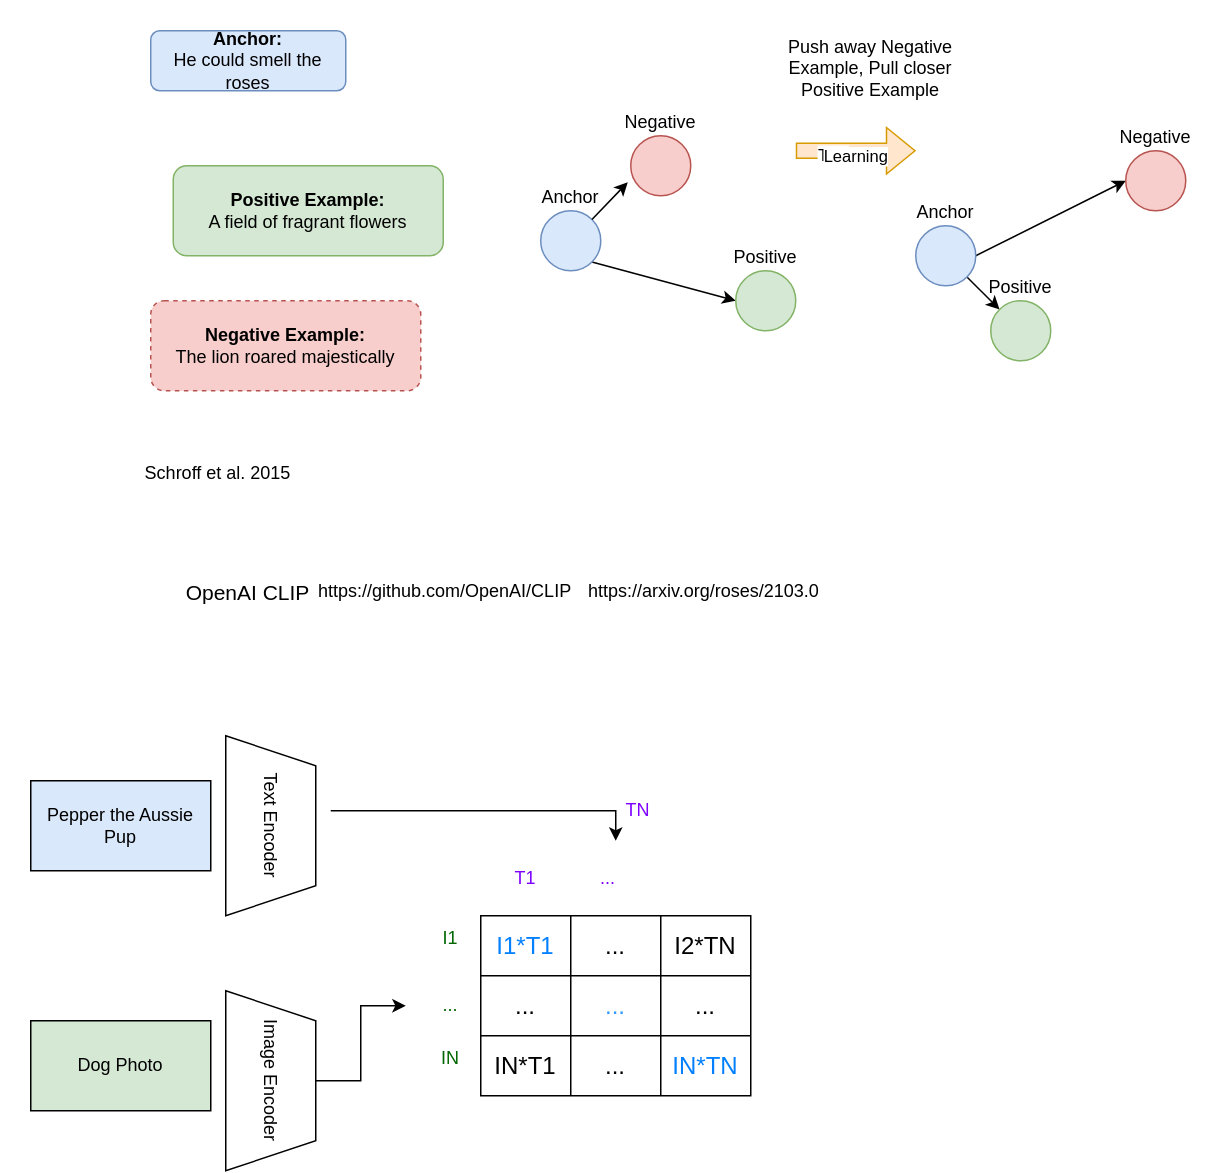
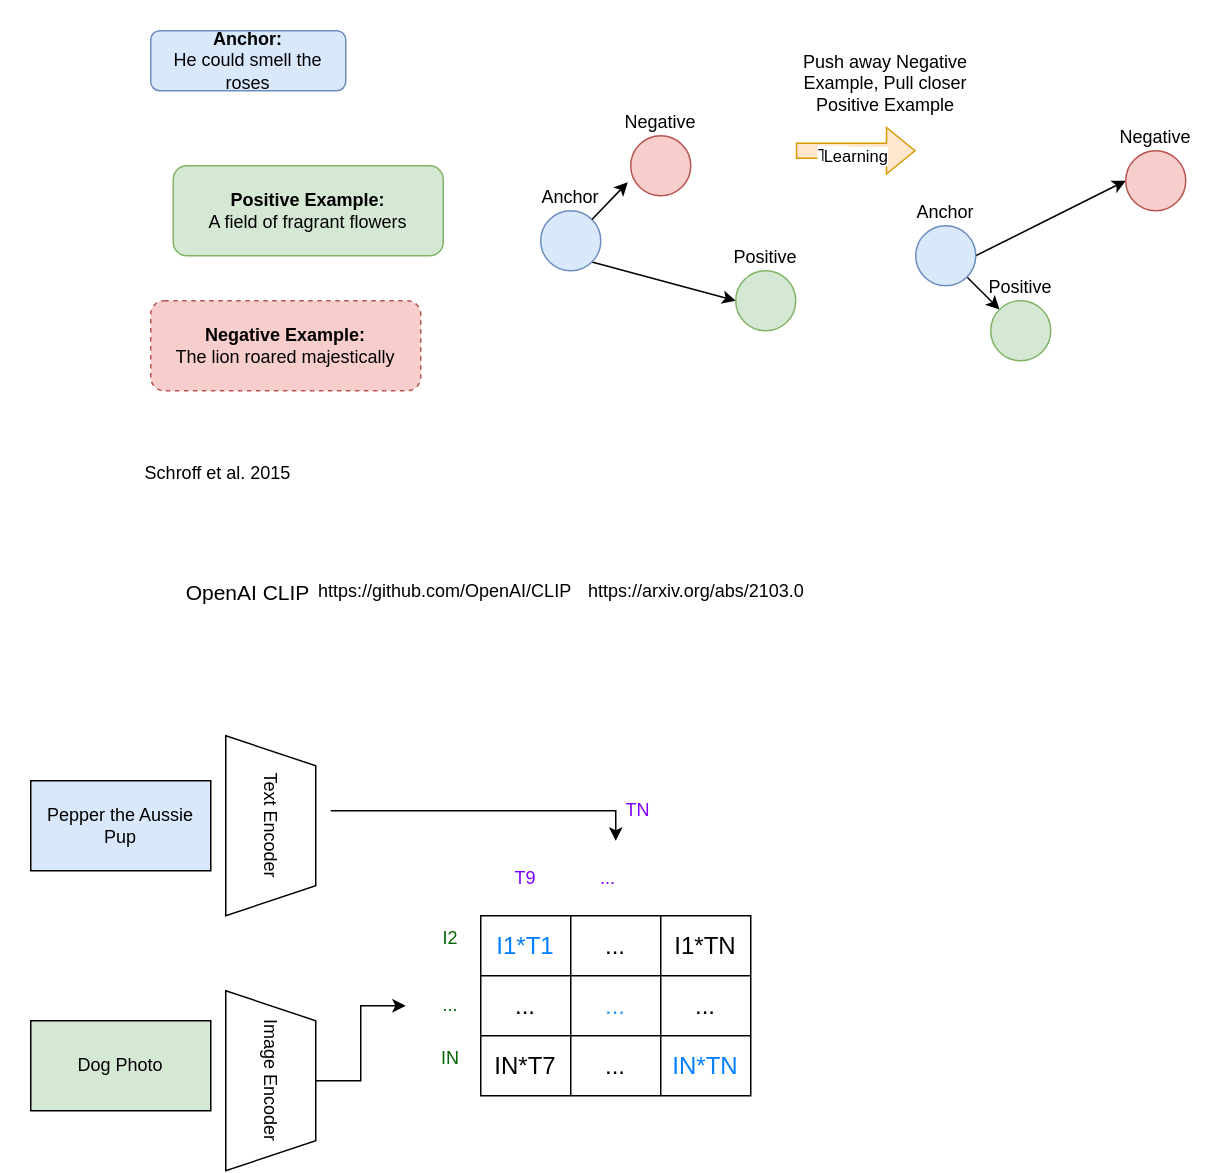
(871, 68) -> (886, 83)
(731, 592) -> (721, 592)
(526, 878) -> (526, 878)
(451, 938) -> (451, 938)
(706, 946) -> (706, 946)
(526, 1066) -> (526, 1066)
